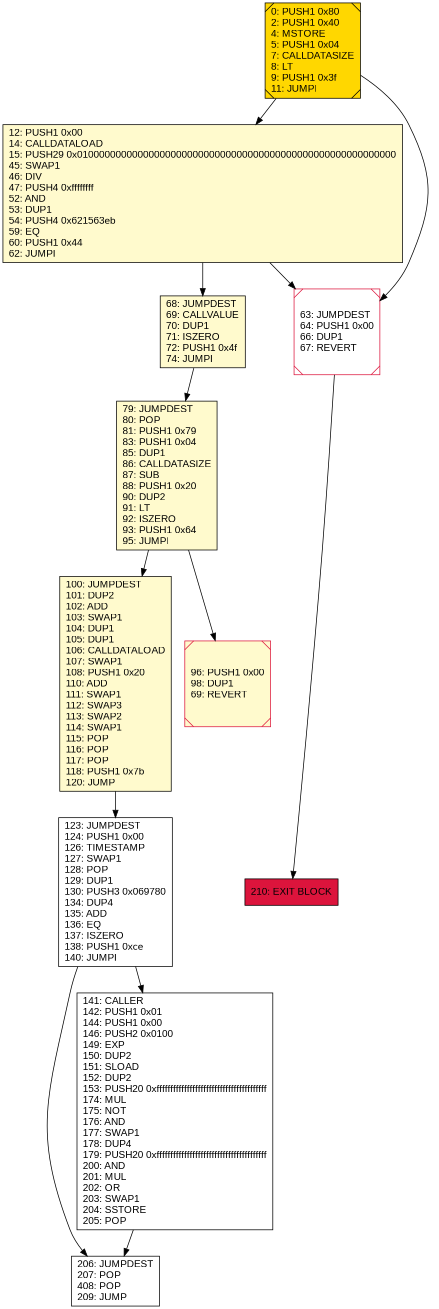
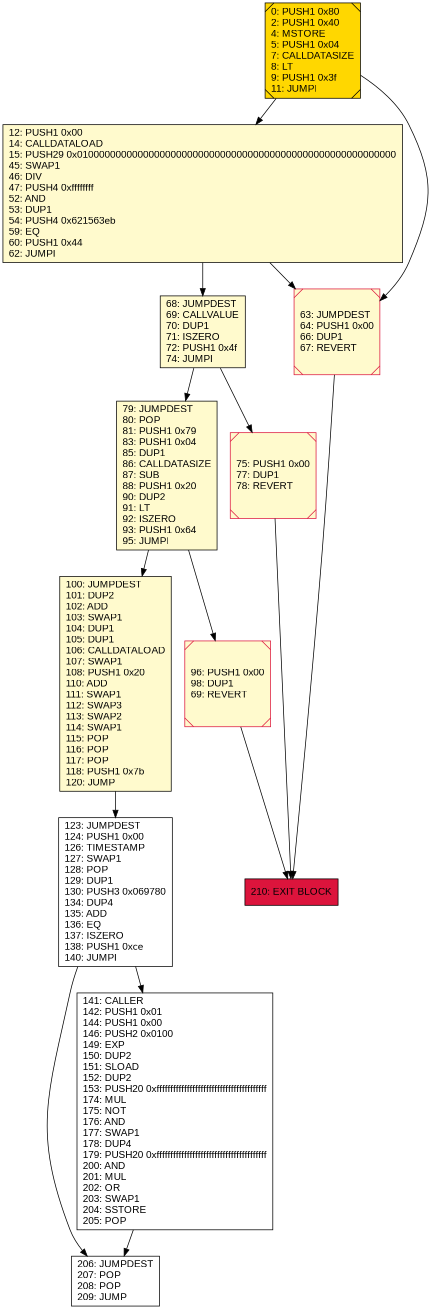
(337, 332) -> (337, 332)
none -> (273, 476)
none -> (263, 799)
(115, 1281) -> (115, 1281)
